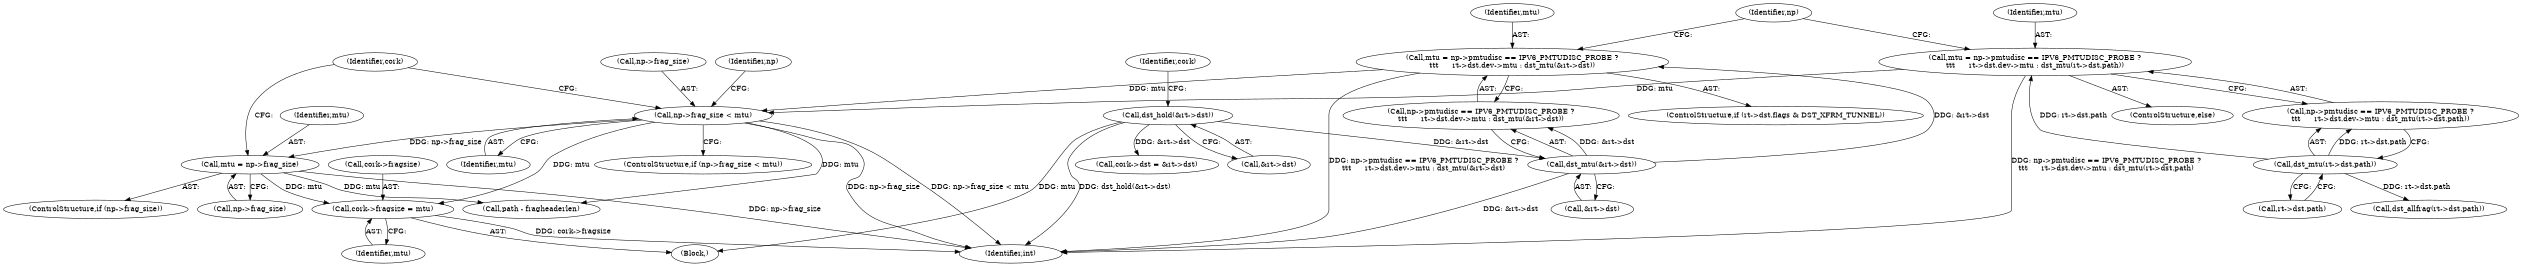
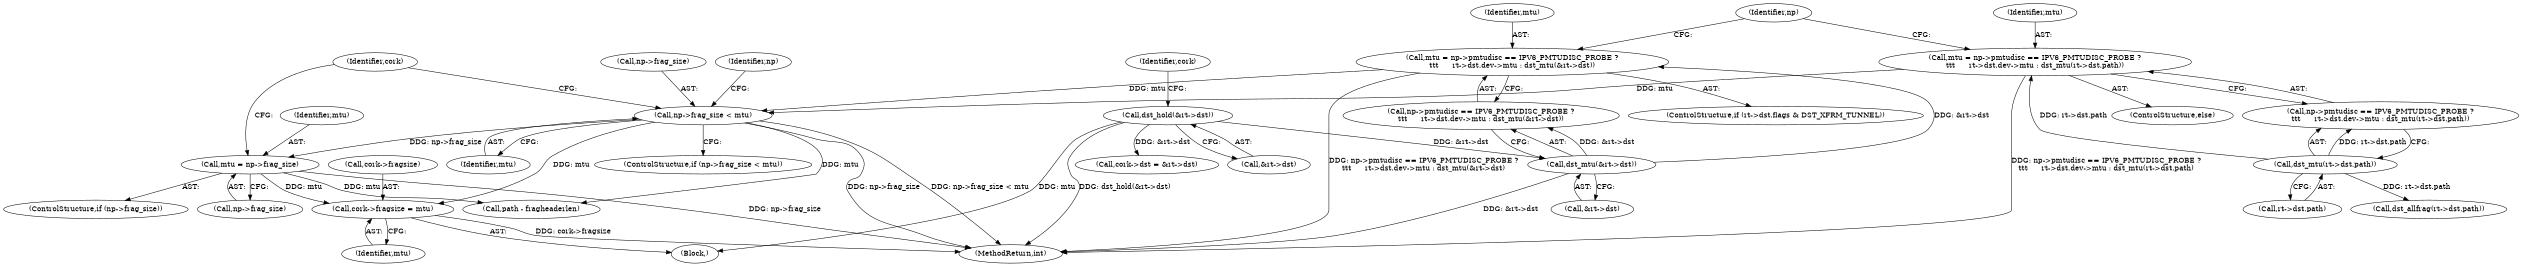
(2328, 187) -> (2328, 187)
(1011, 254) -> (1011, 254)
